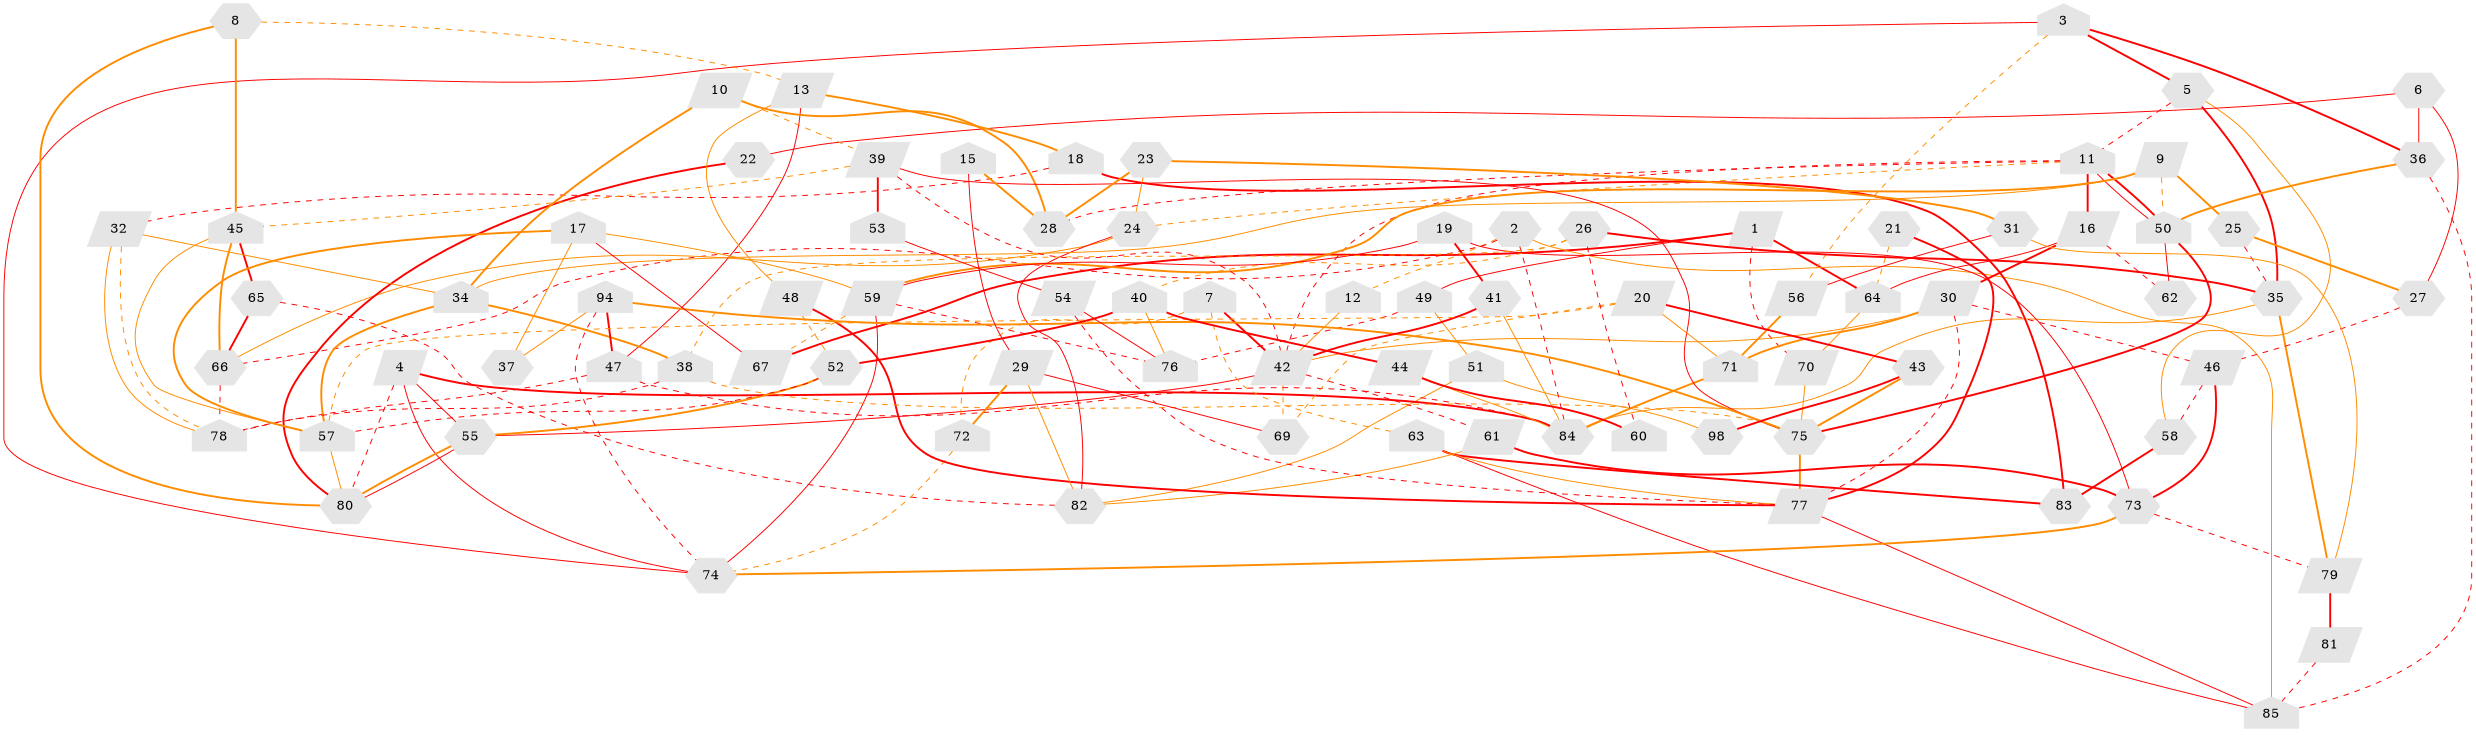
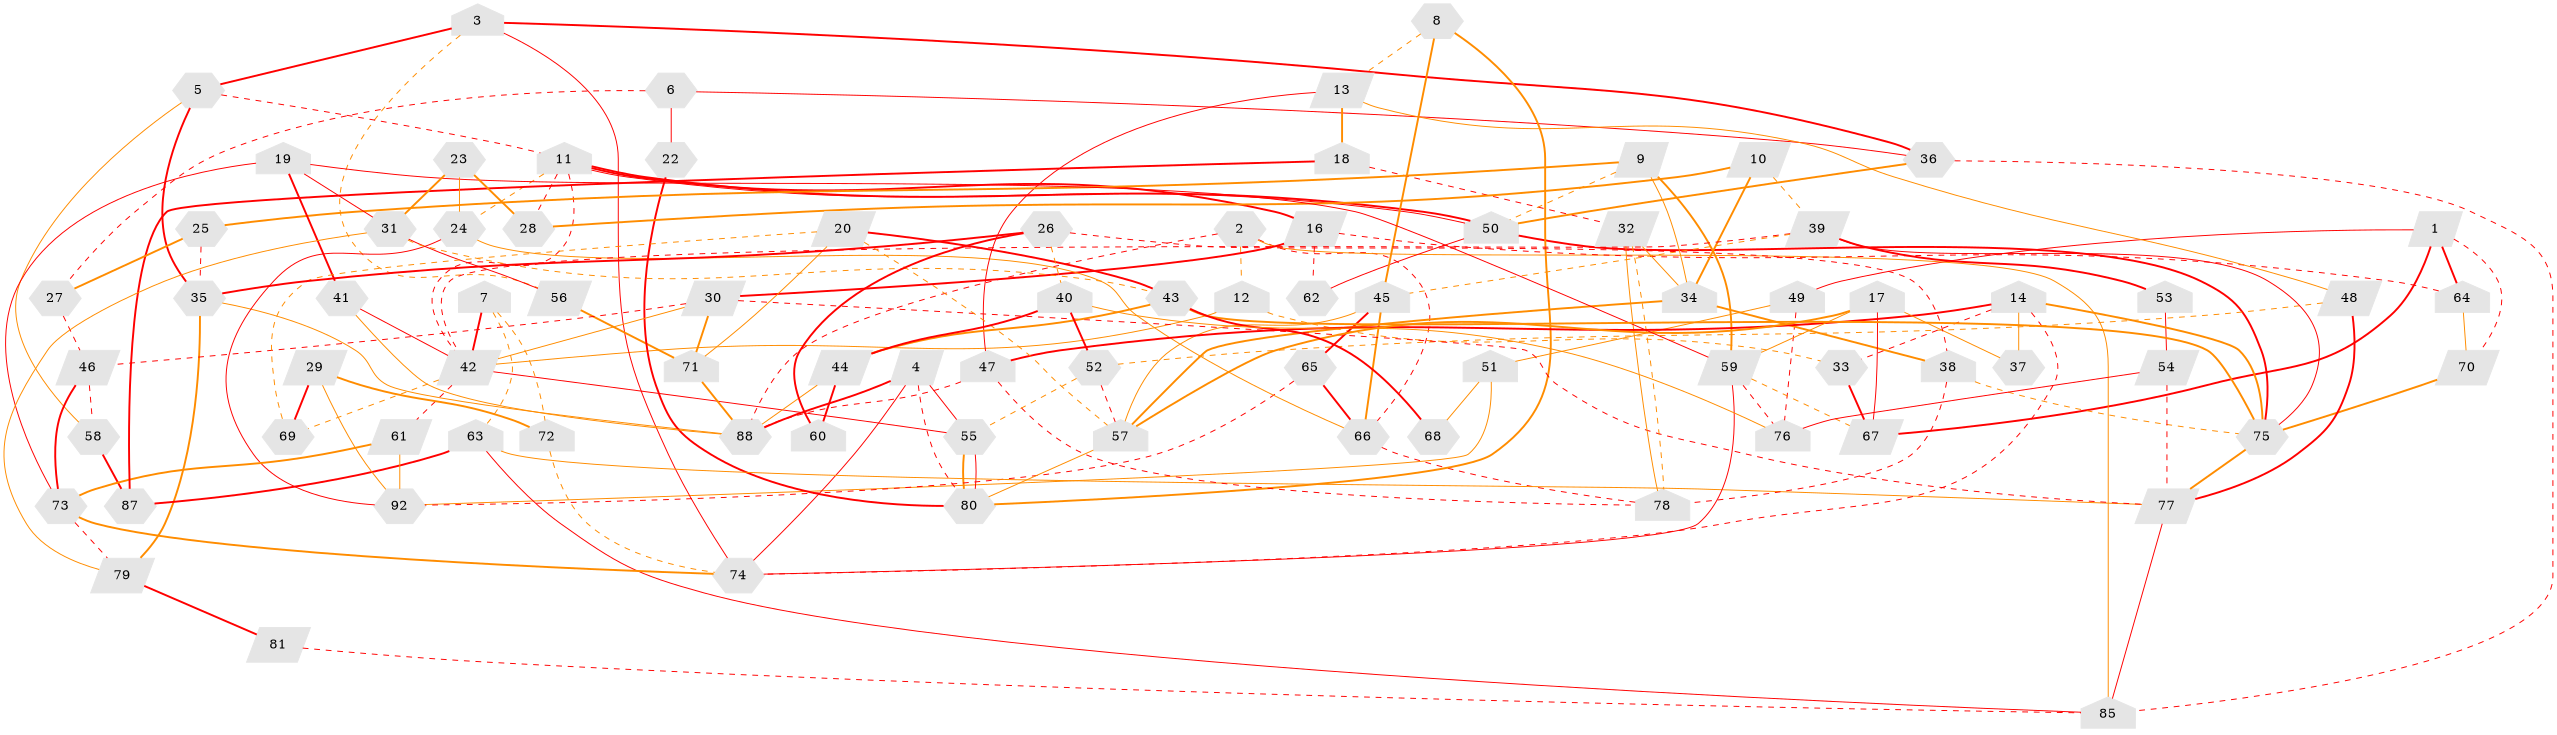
(968, 160) -> none
none -> (330, 190)
(2457, 193) -> (331, 120)
(1894, 229) -> none
(2016, 255) -> (1890, 256)
(1111, 257) -> (1532, 249)
none -> (778, 275)
(605, 298) -> (2019, 298)
none -> (1011, 328)
(1412, 330) -> (402, 331)
(1607, 331) -> (880, 280)
none -> (1842, 368)
(1804, 395) -> (2360, 405)
(1196, 414) -> (302, 402)
(659, 417) -> (1032, 402)
(1568, 437) -> (745, 437)
(1717, 437) -> (1434, 437)
(1815, 469) -> (224, 466)
(1080, 506) -> (400, 506)
(2065, 506) -> (130, 506)
